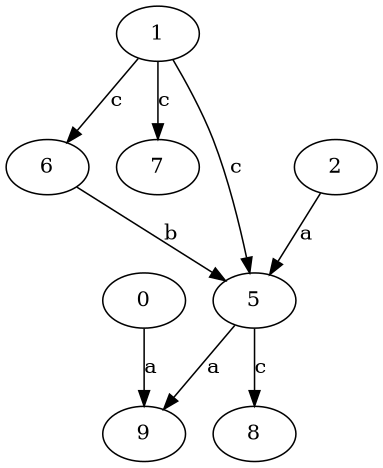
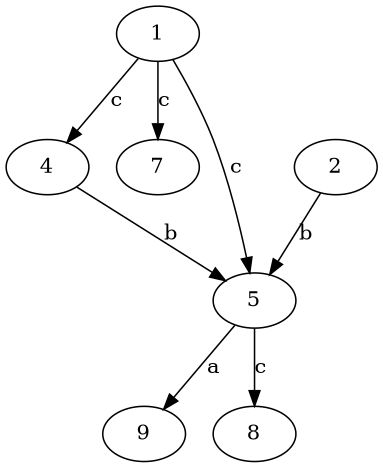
(48, 167) -> (48, 167)
(307, 234) -> (307, 234)
(144, 301) -> none
